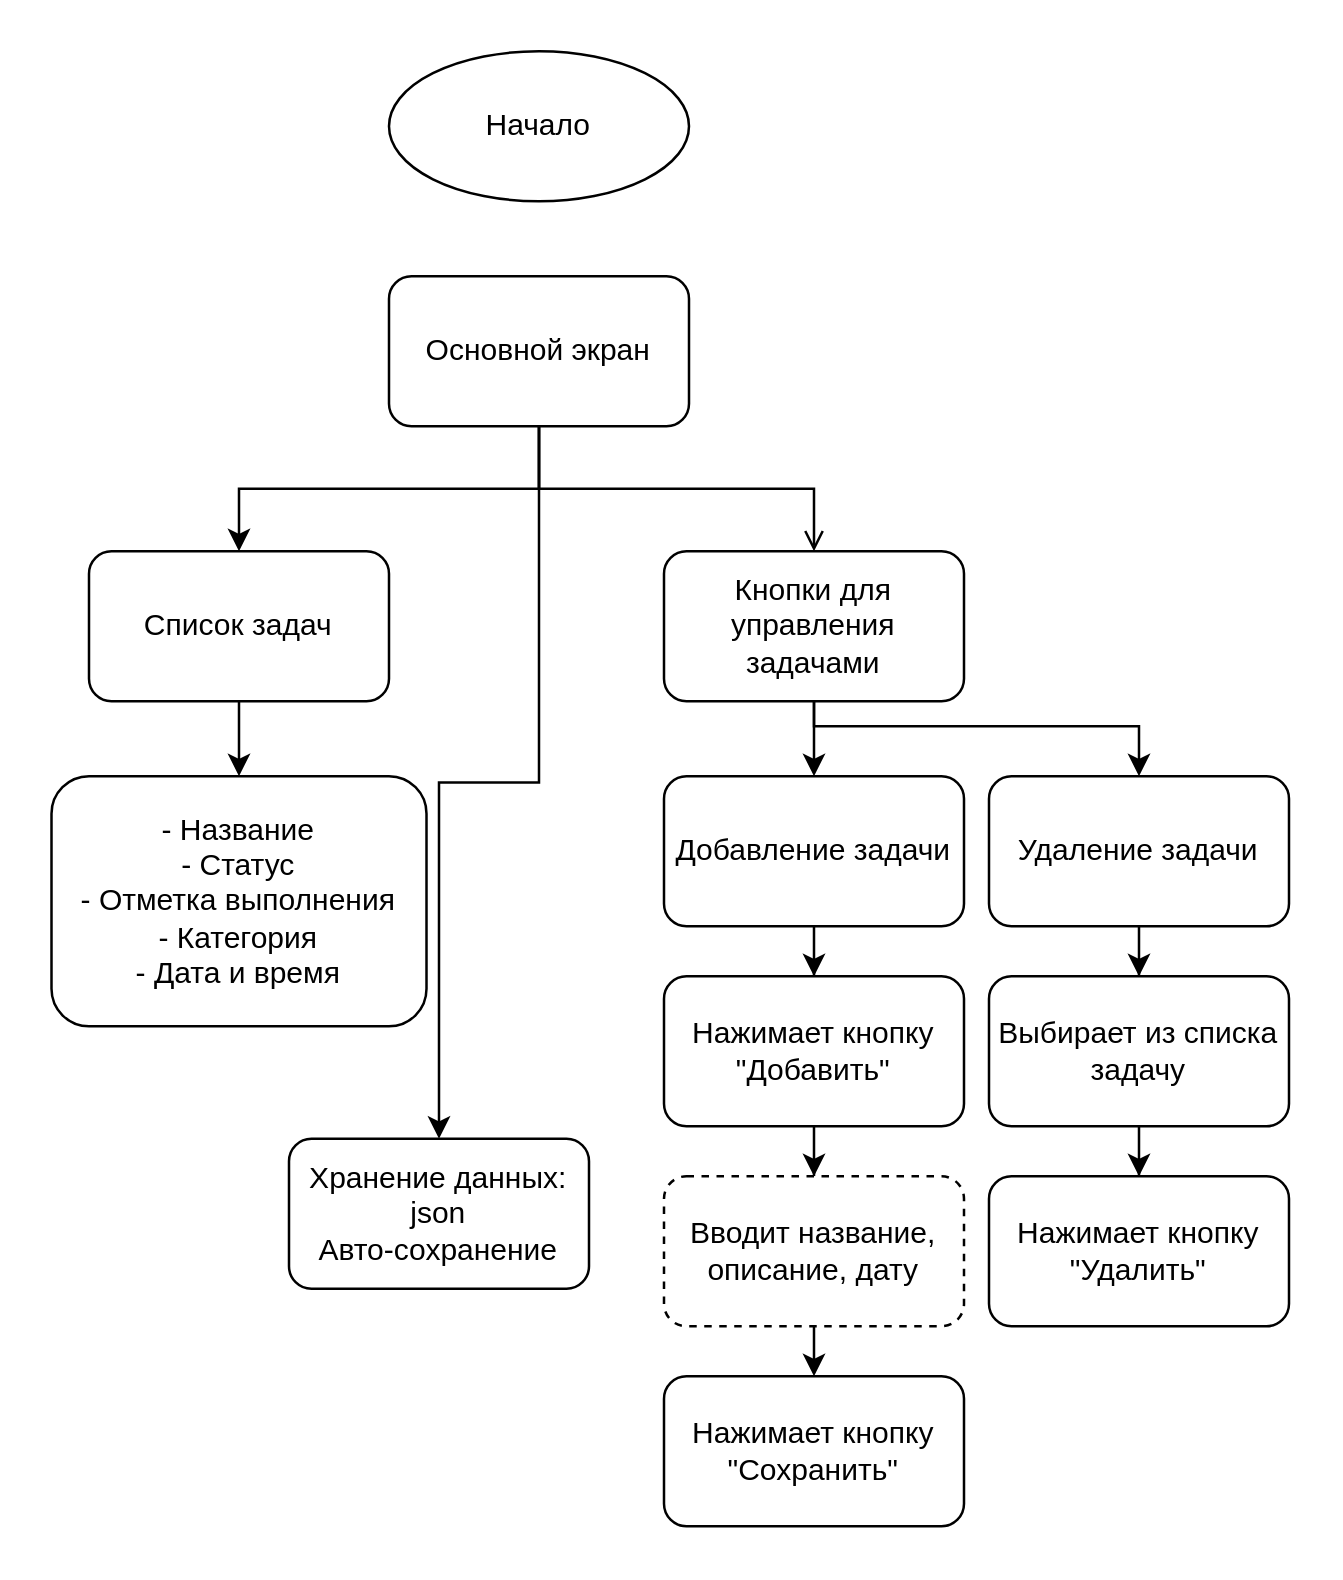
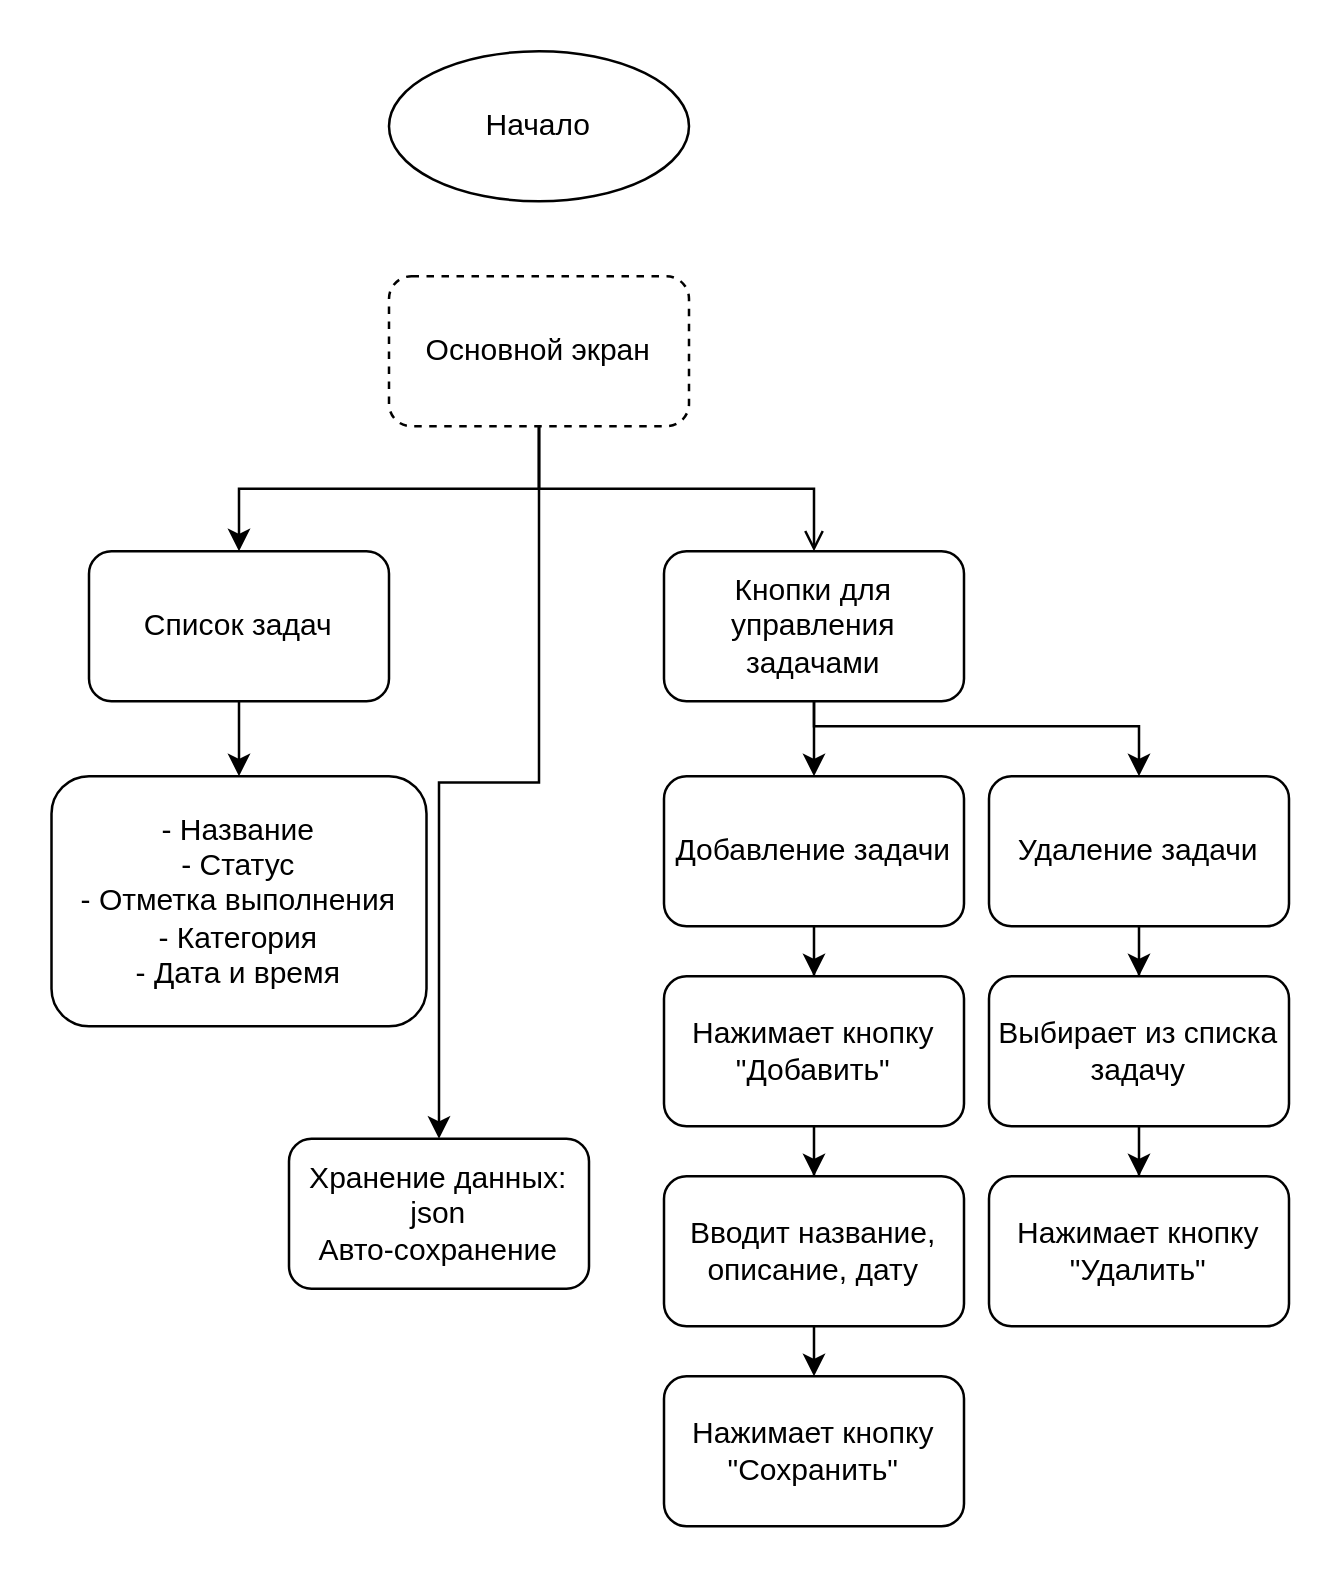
(539, 351) -> (539, 351)
(814, 1251) -> (814, 1251)
